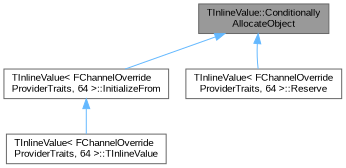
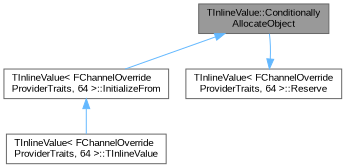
(257, 56) -> (270, 46)
